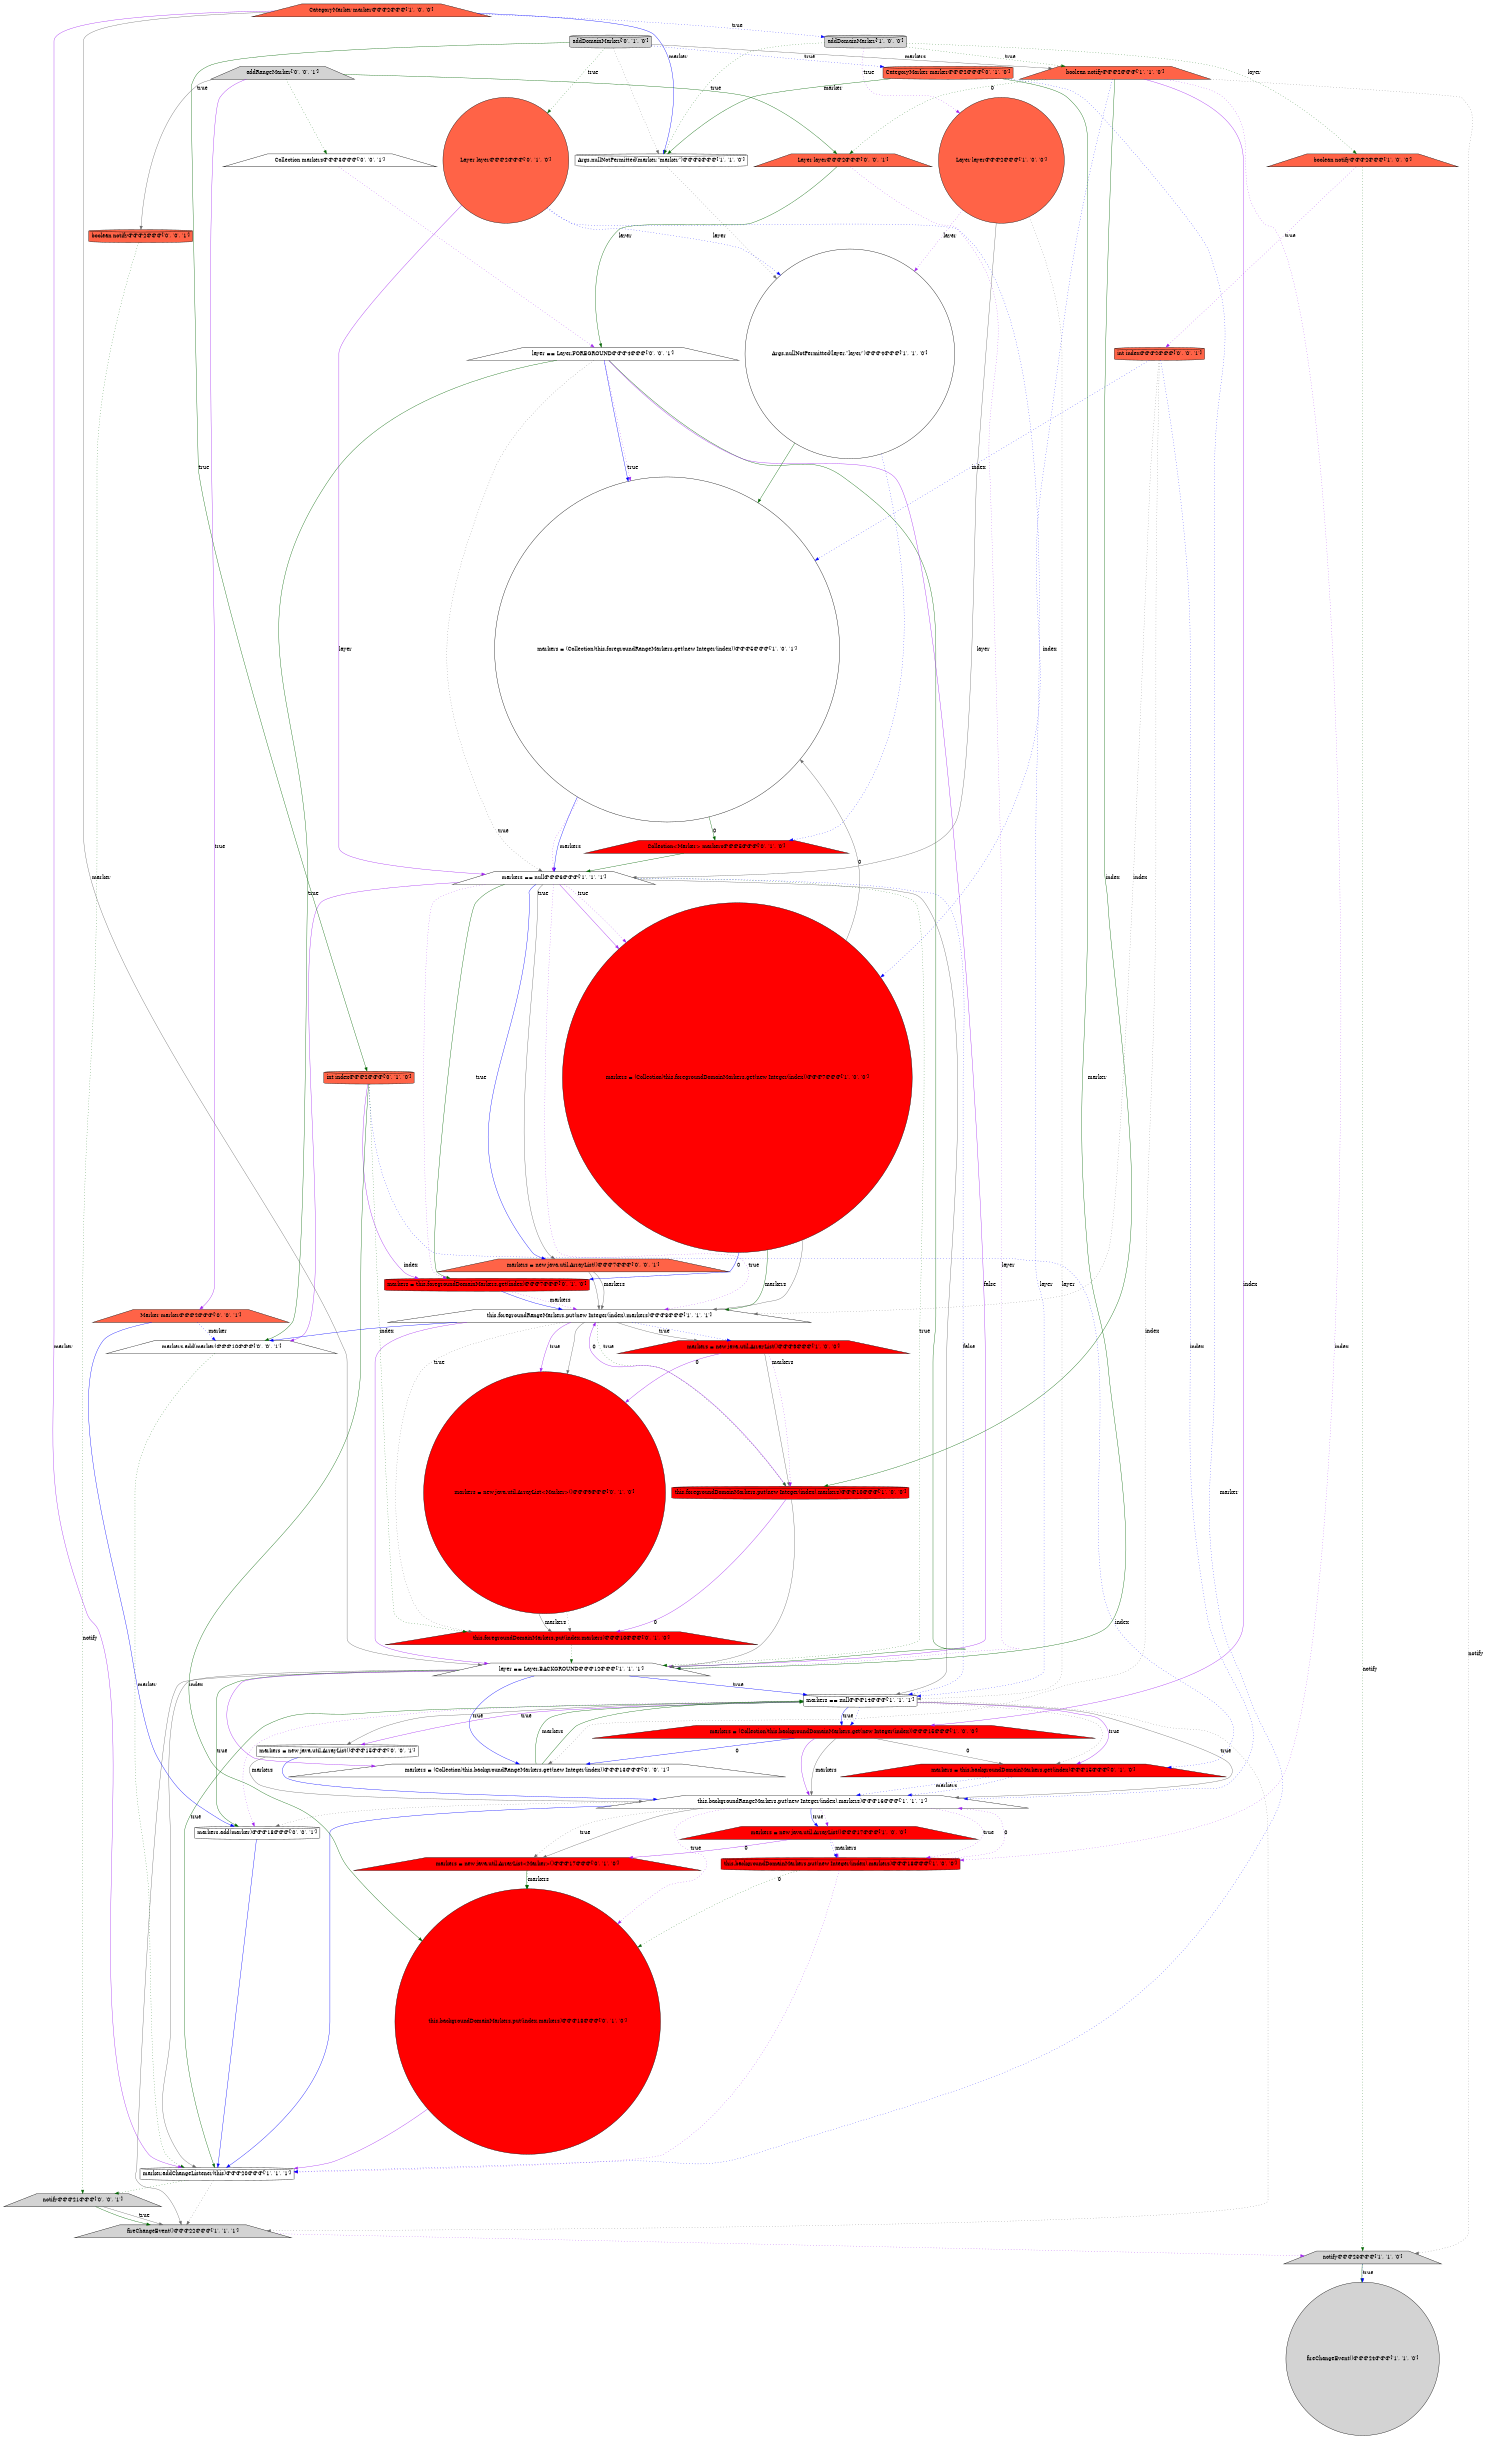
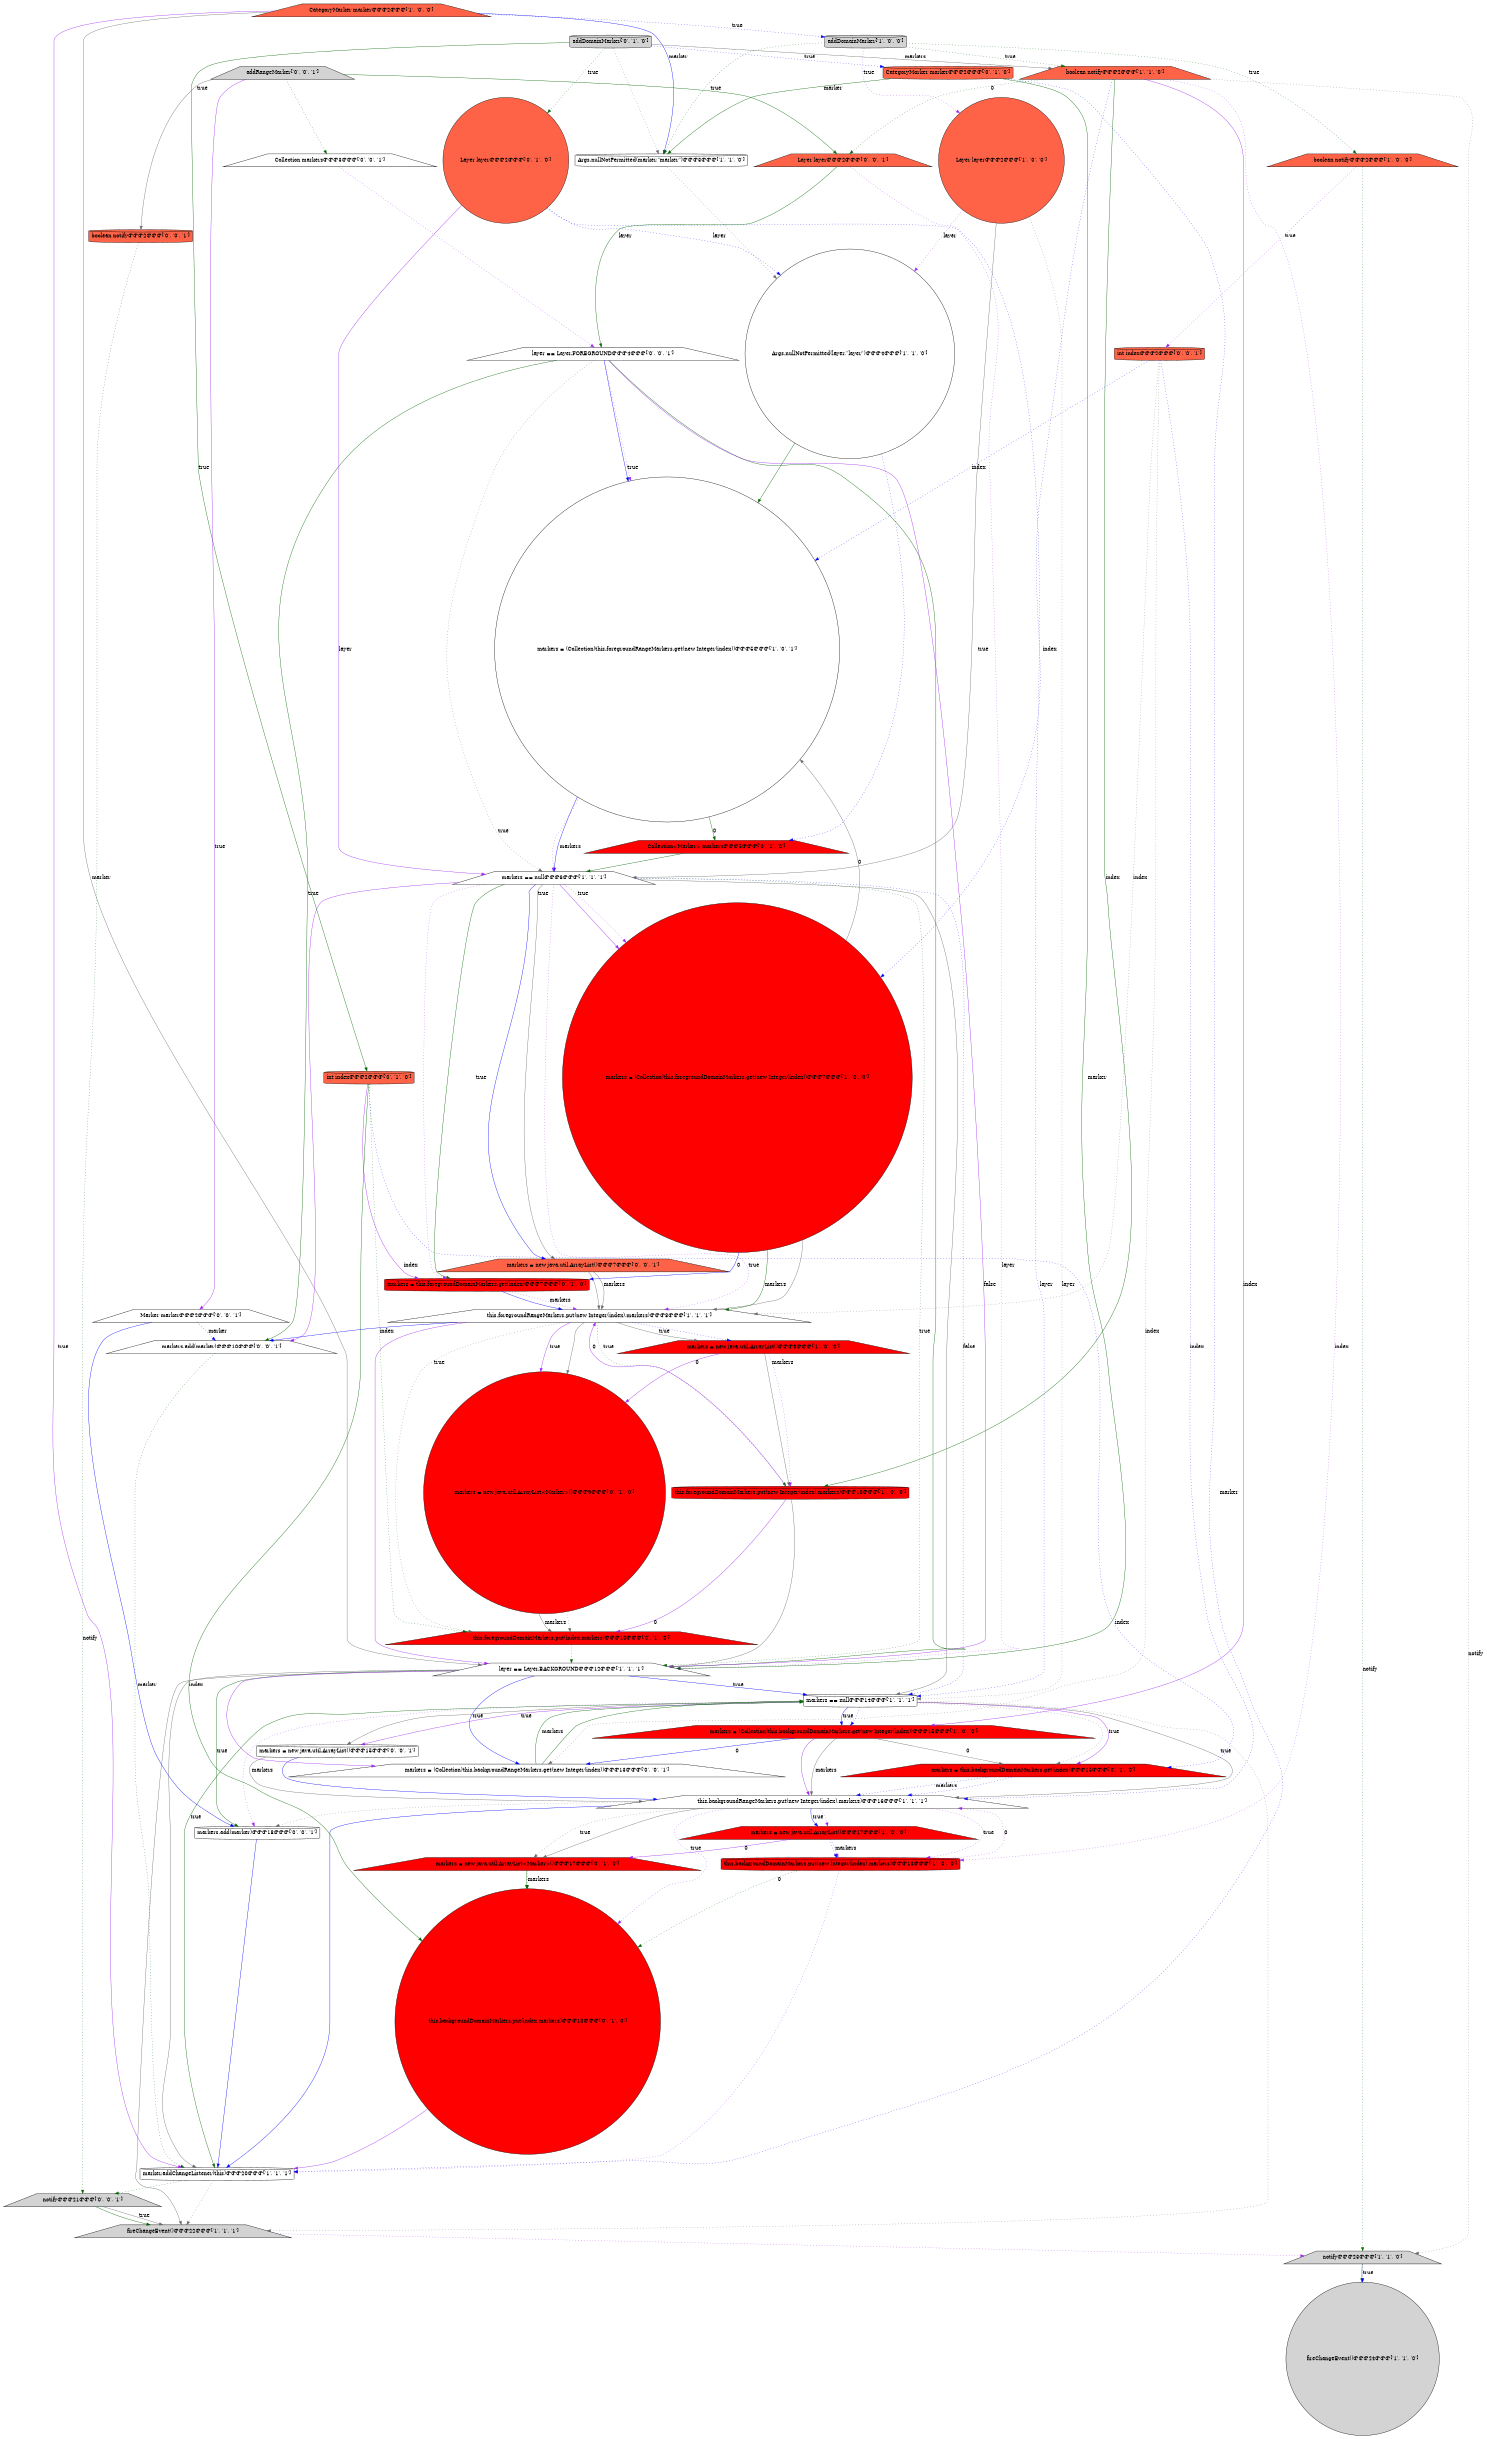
(1254, 73) -> (1254, 73)
(983, 649) -> (983, 649)
(191, 1316) -> (191, 1316)
(63, 1347) -> (63, 1347)
